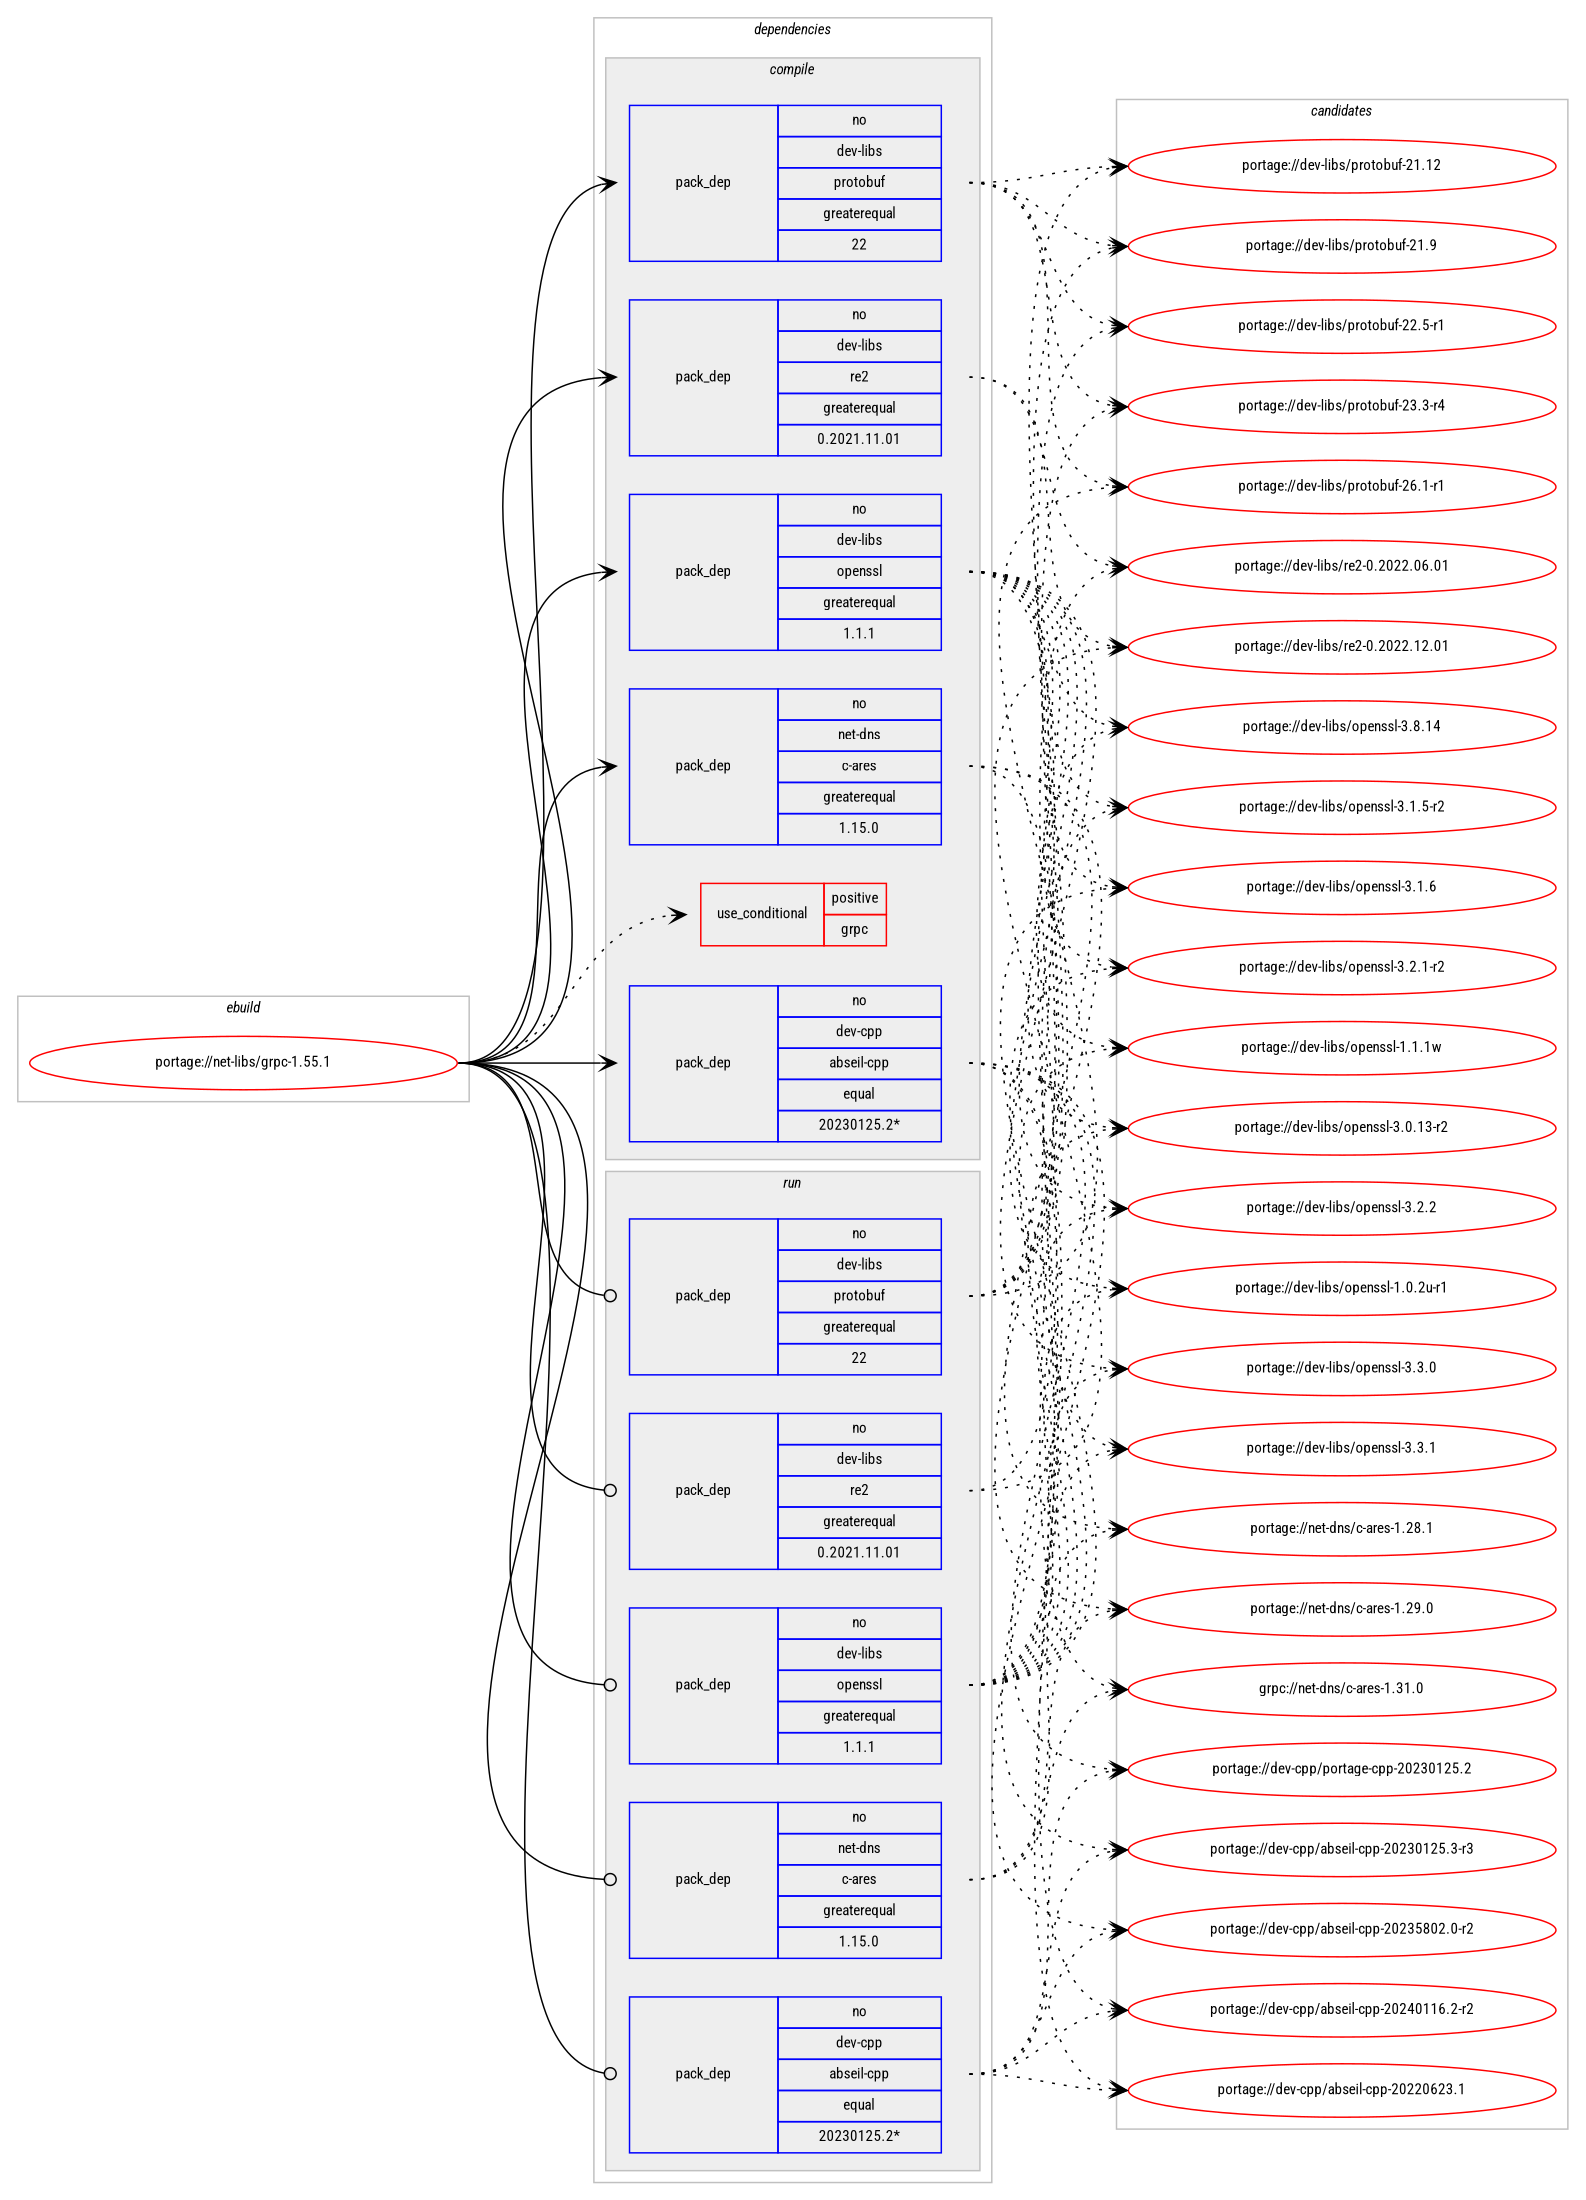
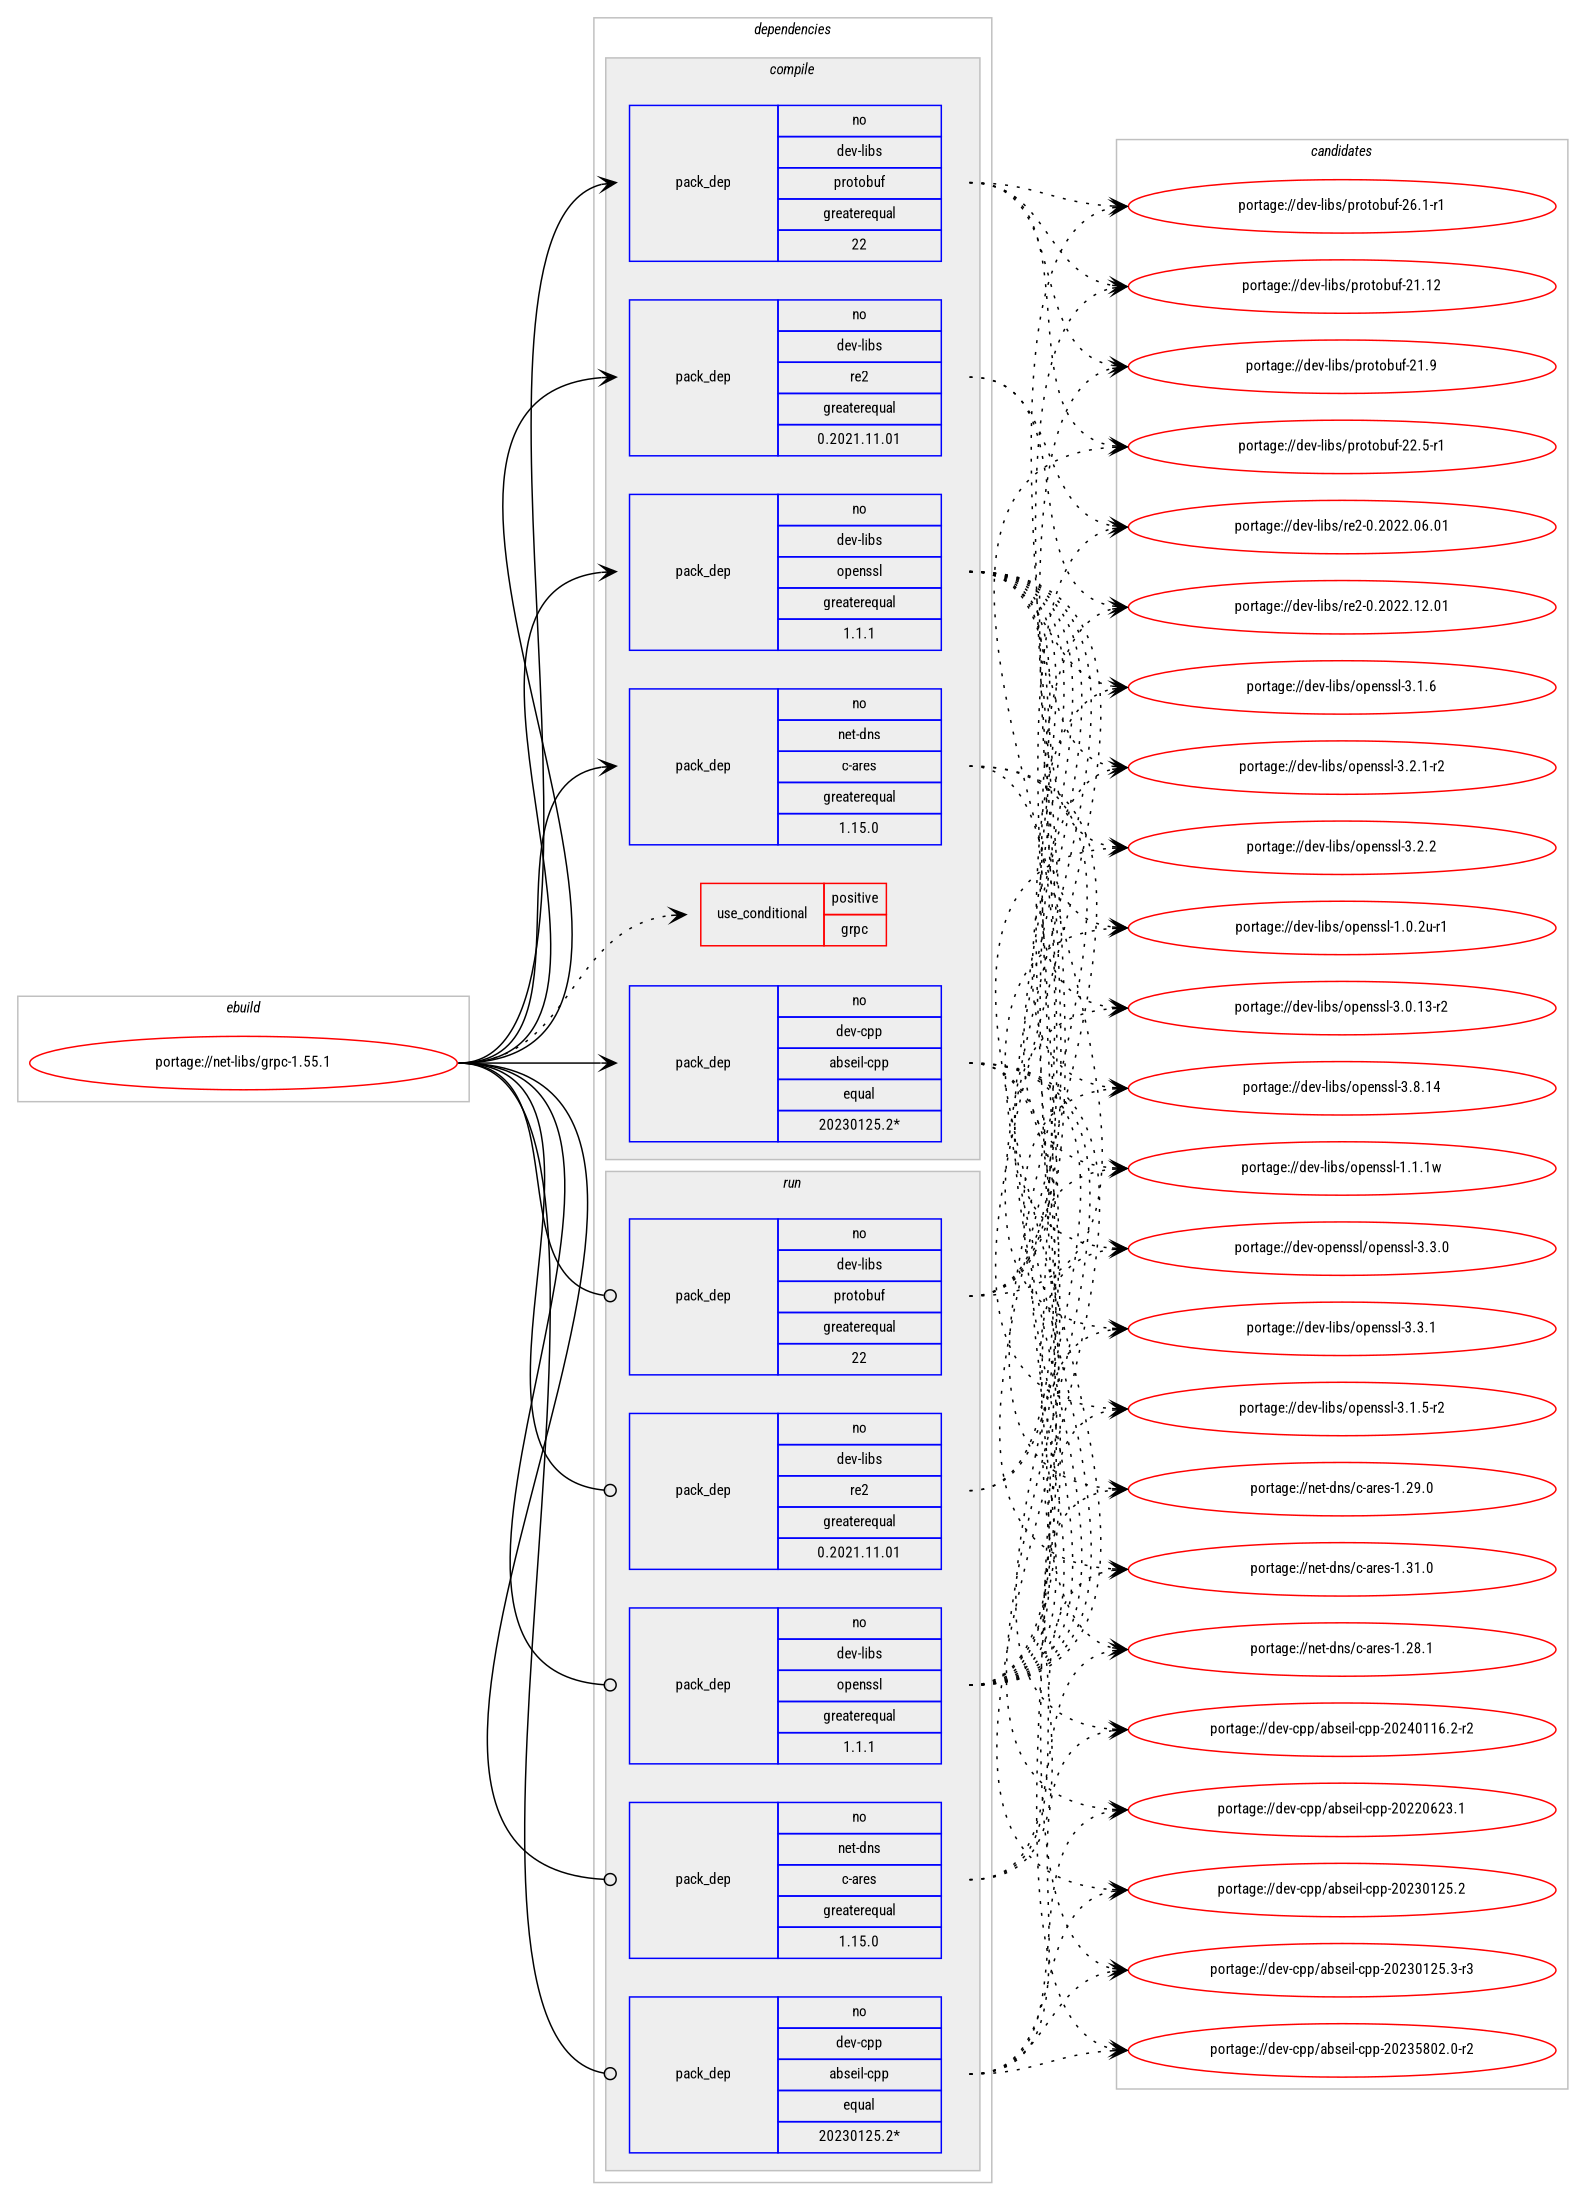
(1342, 407) -> none
(1342, 1369) -> (1342, 1249)
(1342, 1690) -> (1342, 1569)
(1342, 1770) -> (1342, 1890)
